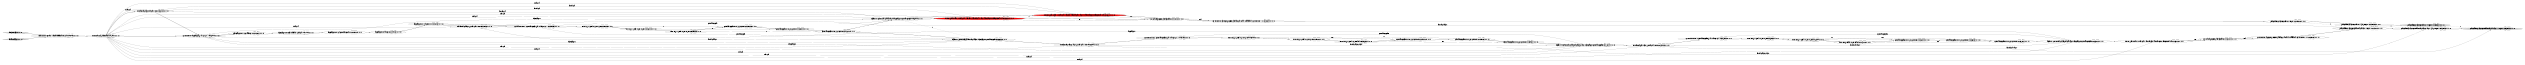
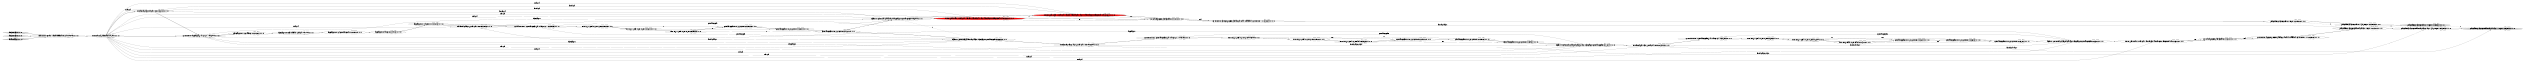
none -> (16, 36)
